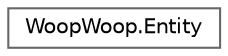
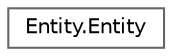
(114, 28) -> (86, 28)
